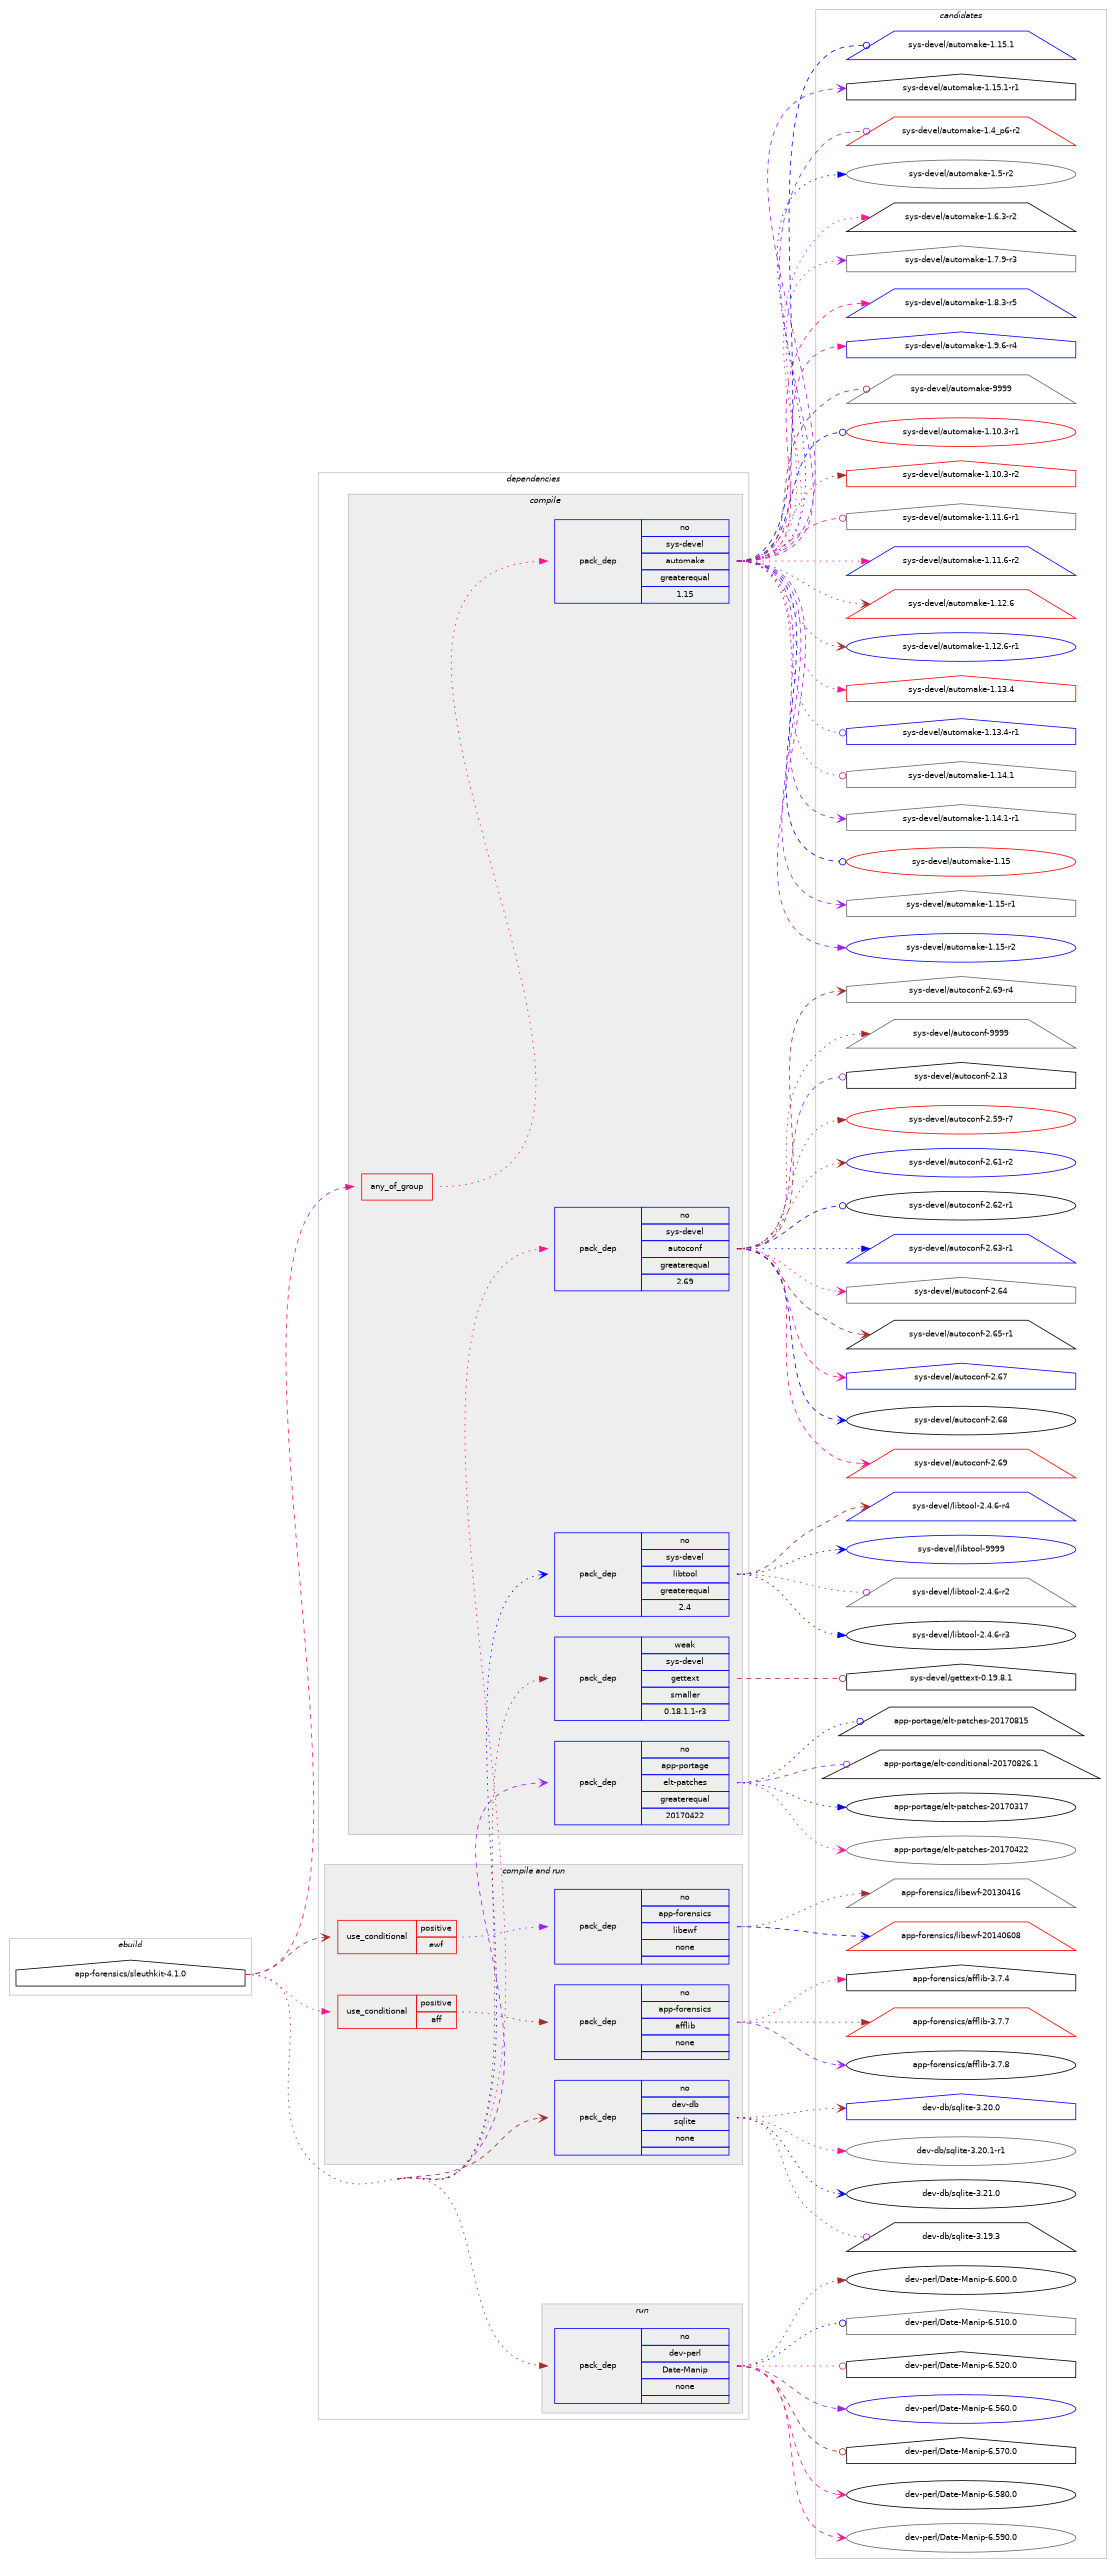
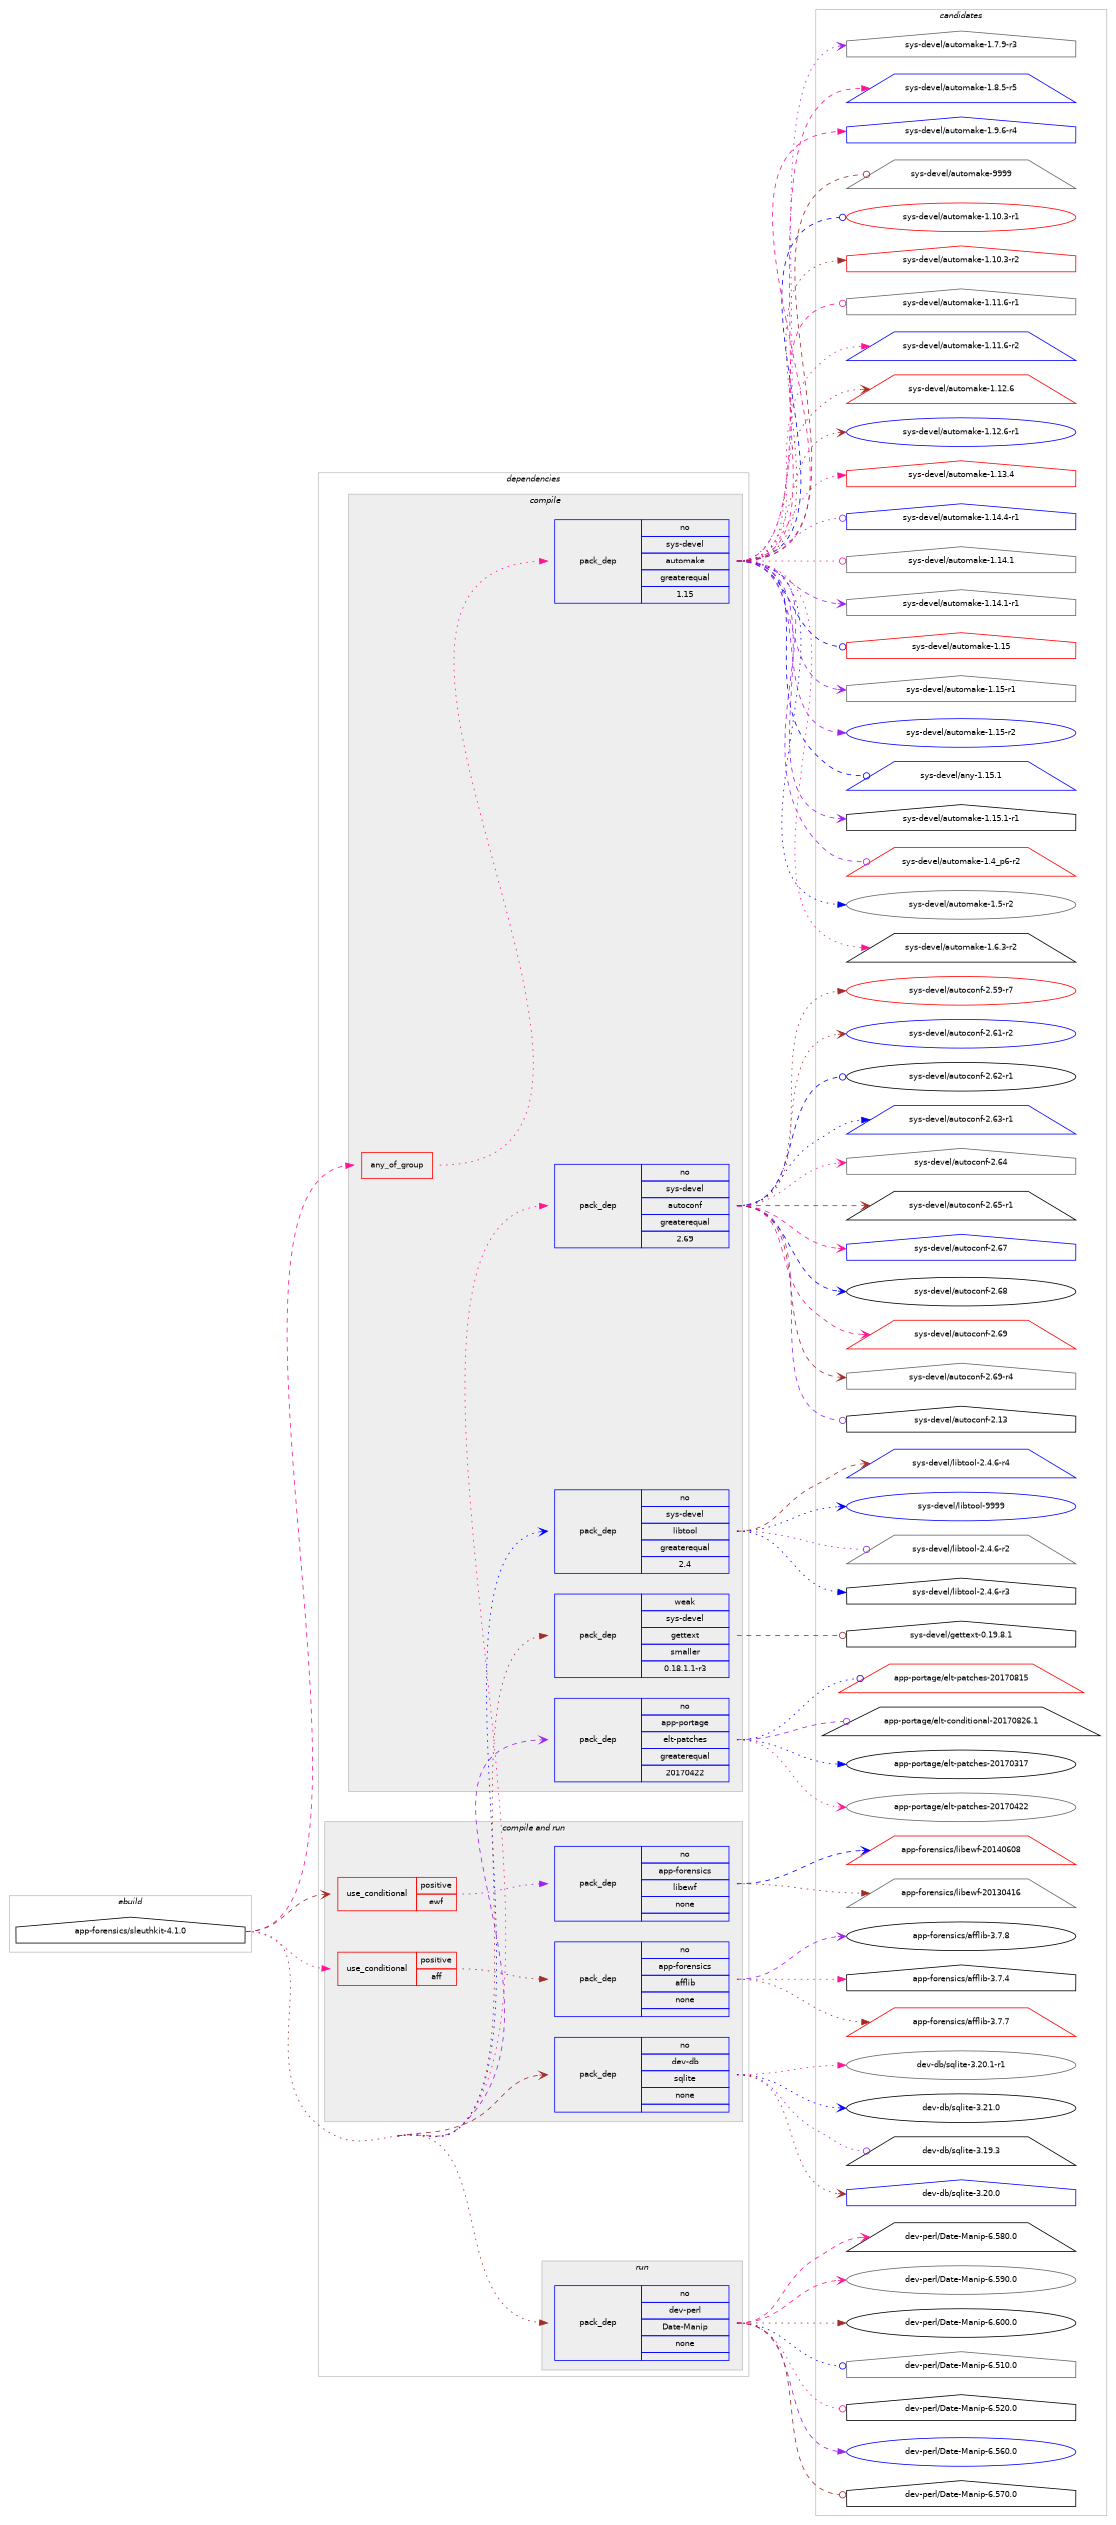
(961, 45) -> (961, 776)
(961, 303) -> (961, 88)
(961, 733) -> (961, 518)
(961, 862) -> (961, 647)
(961, 1034) -> none
(961, 1635) -> (961, 1592)
(961, 1721) -> (961, 1678)
(961, 2495) -> (961, 2237)
